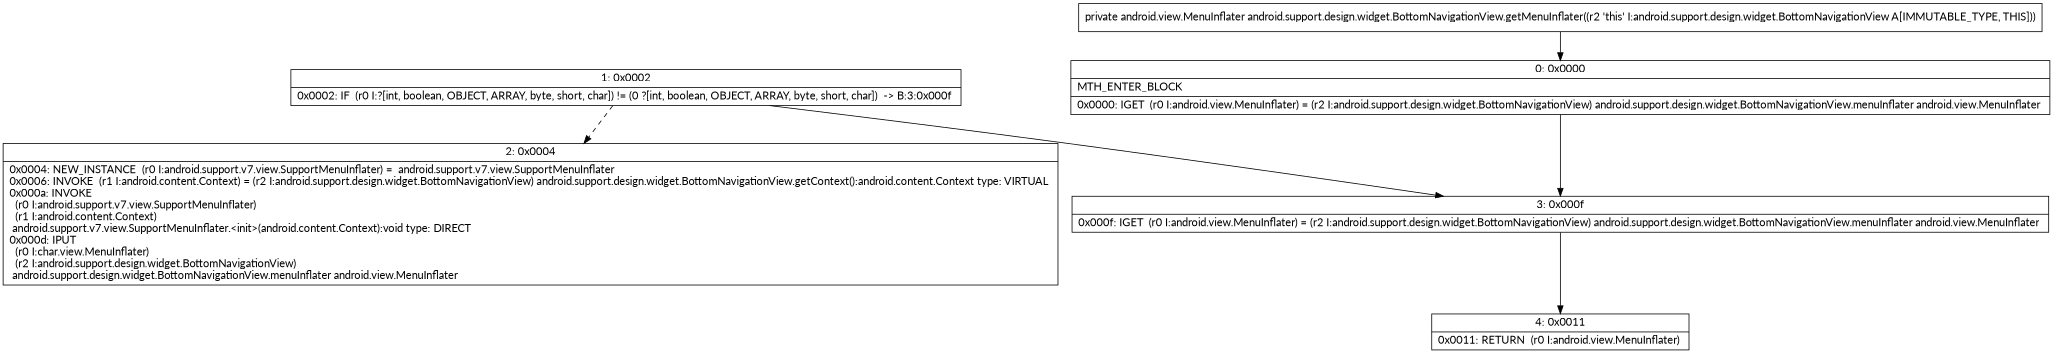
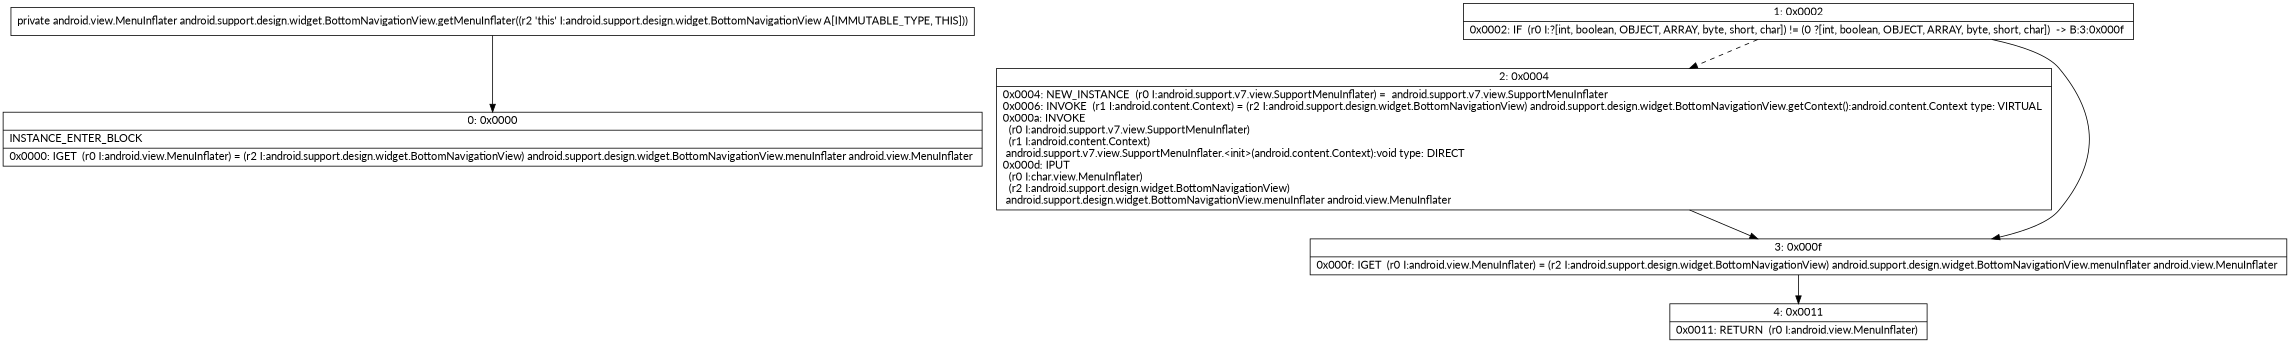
(1130, 87) -> (76, 139)
(1560, 151) -> (1720, 223)
